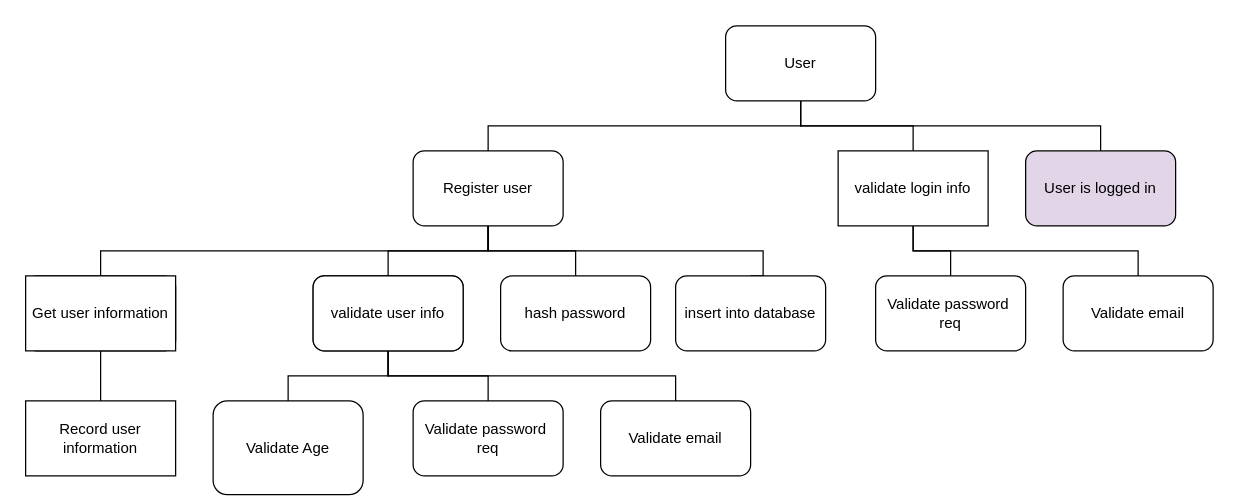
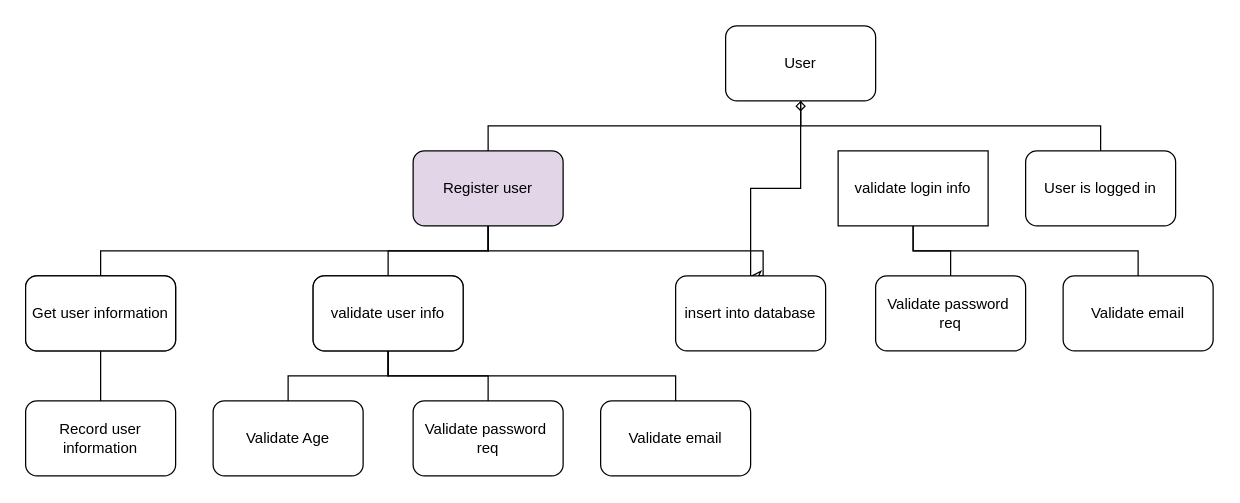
(913, 139) -> (765, 188)
(1101, 151) -> (1101, 151)
(488, 188) -> (488, 188)
(1101, 188) -> (1101, 188)
(576, 264) -> none
(761, 276) -> (763, 272)
(101, 313) -> (101, 313)
(576, 313) -> none
(101, 438) -> (101, 438)
(288, 448) -> (288, 438)
